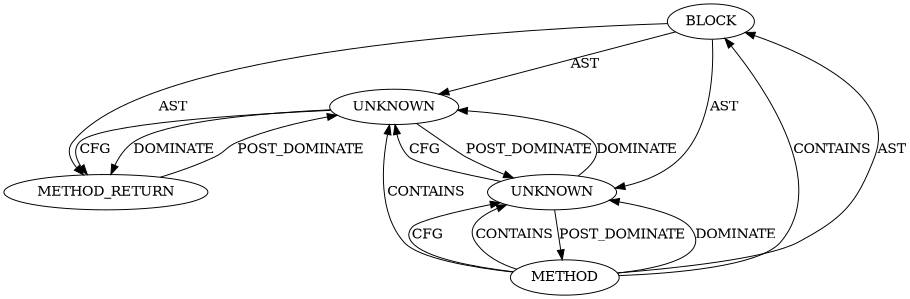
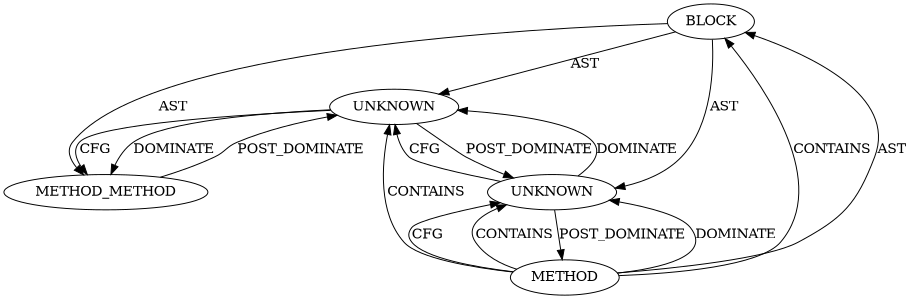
(106, 192) -> (106, 192)
